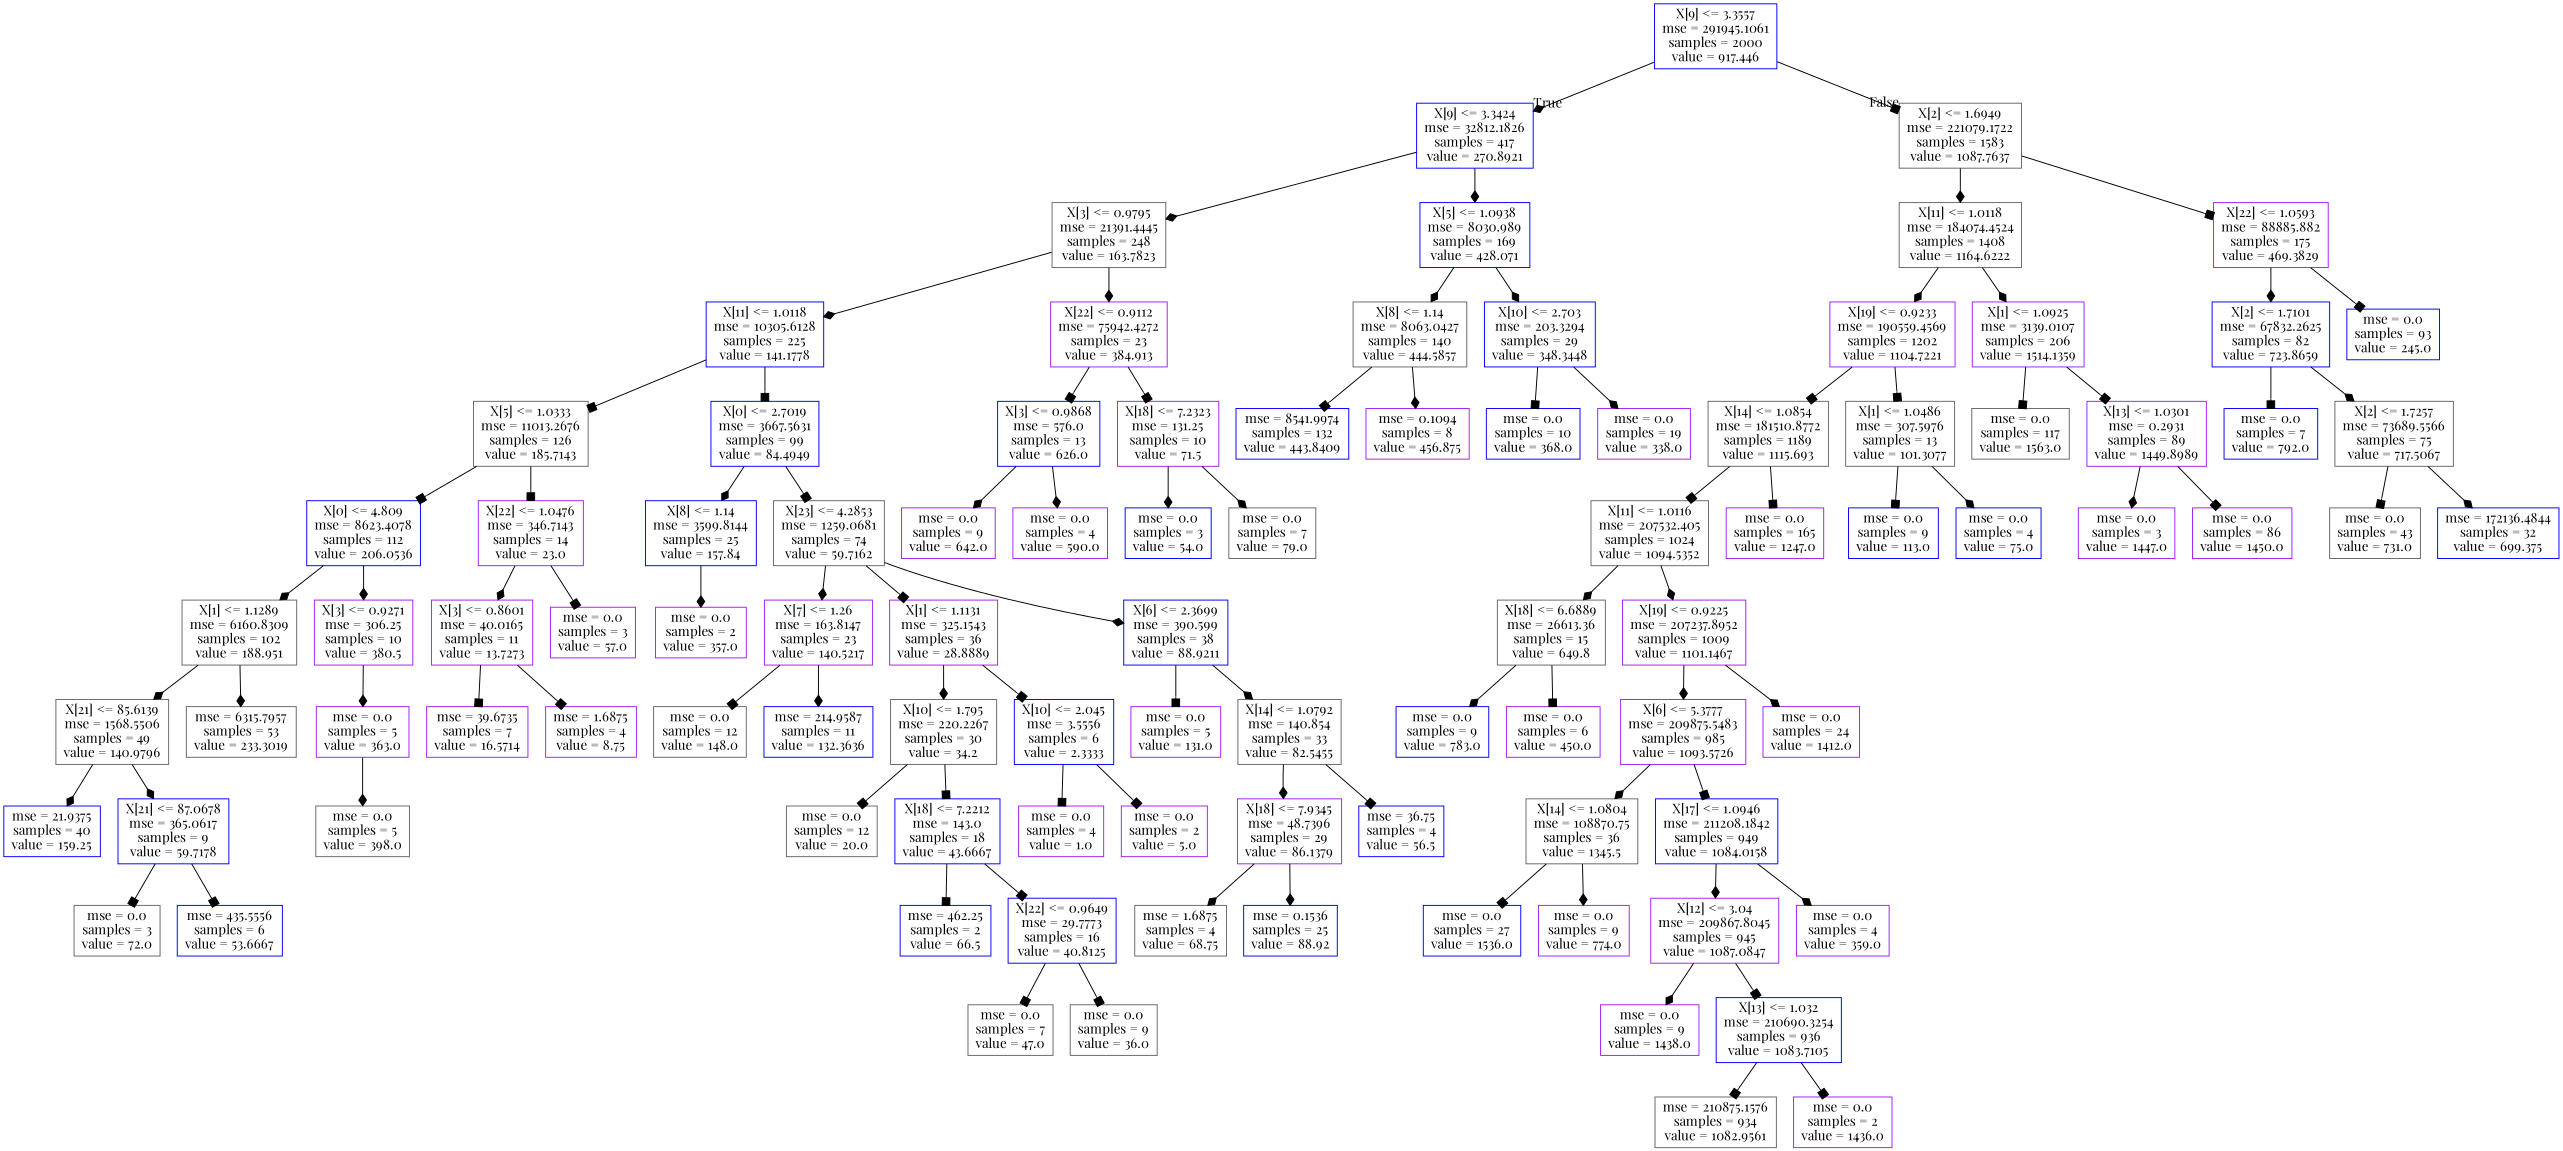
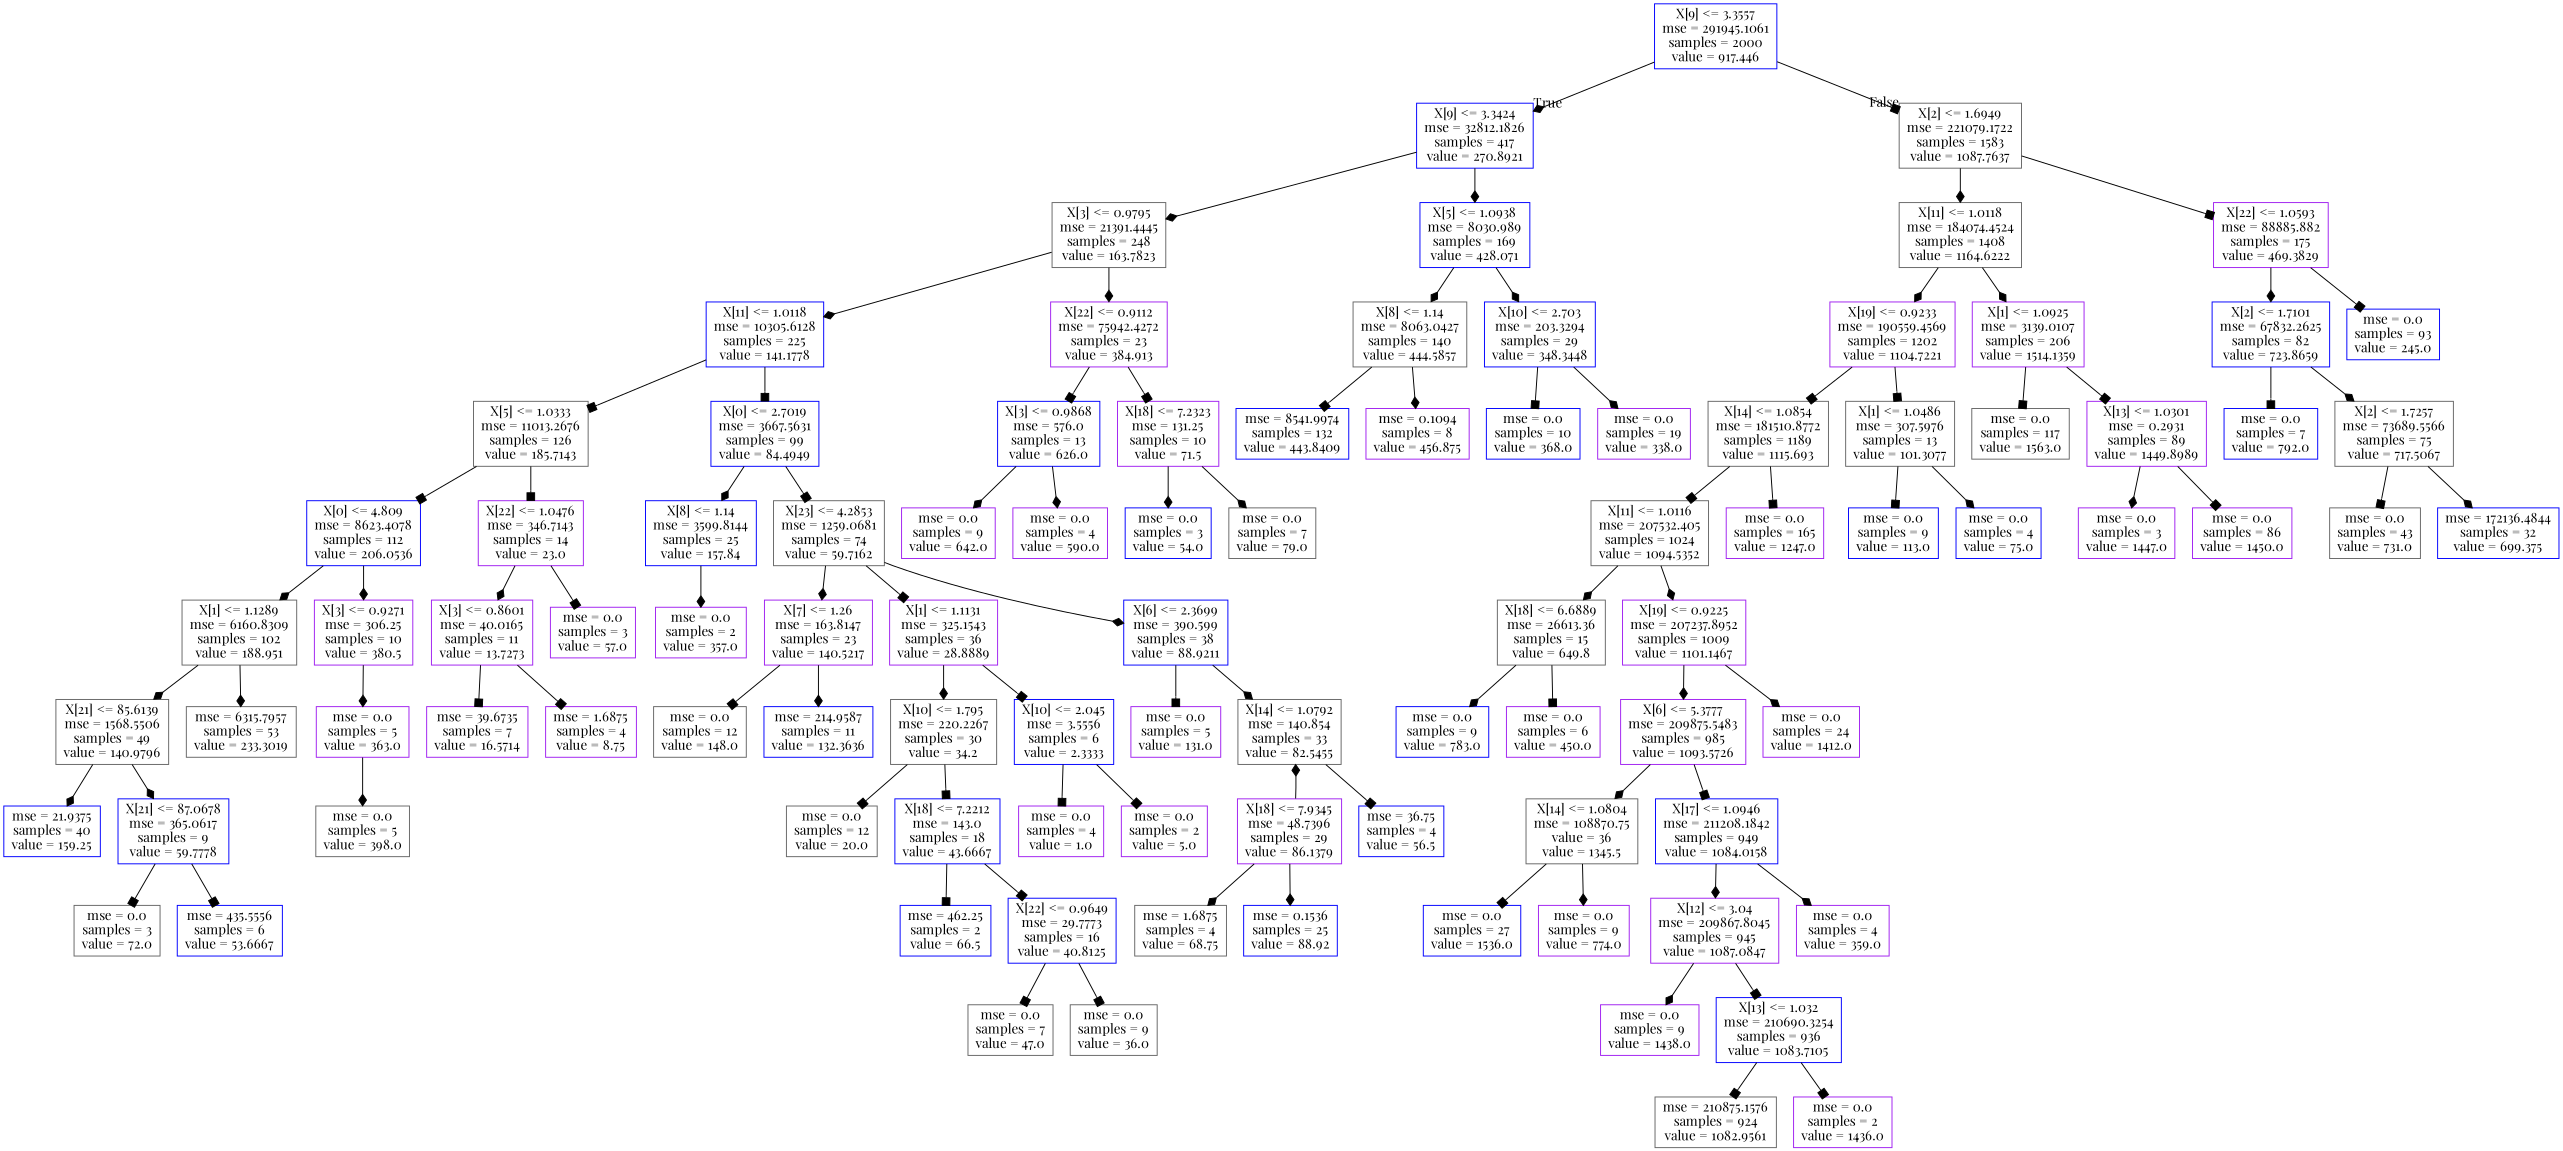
(1283, 776) -> (1296, 787)
(173, 831) -> (173, 831)
(1582, 831) -> (1582, 831)
(1716, 1122) -> (1716, 1122)
